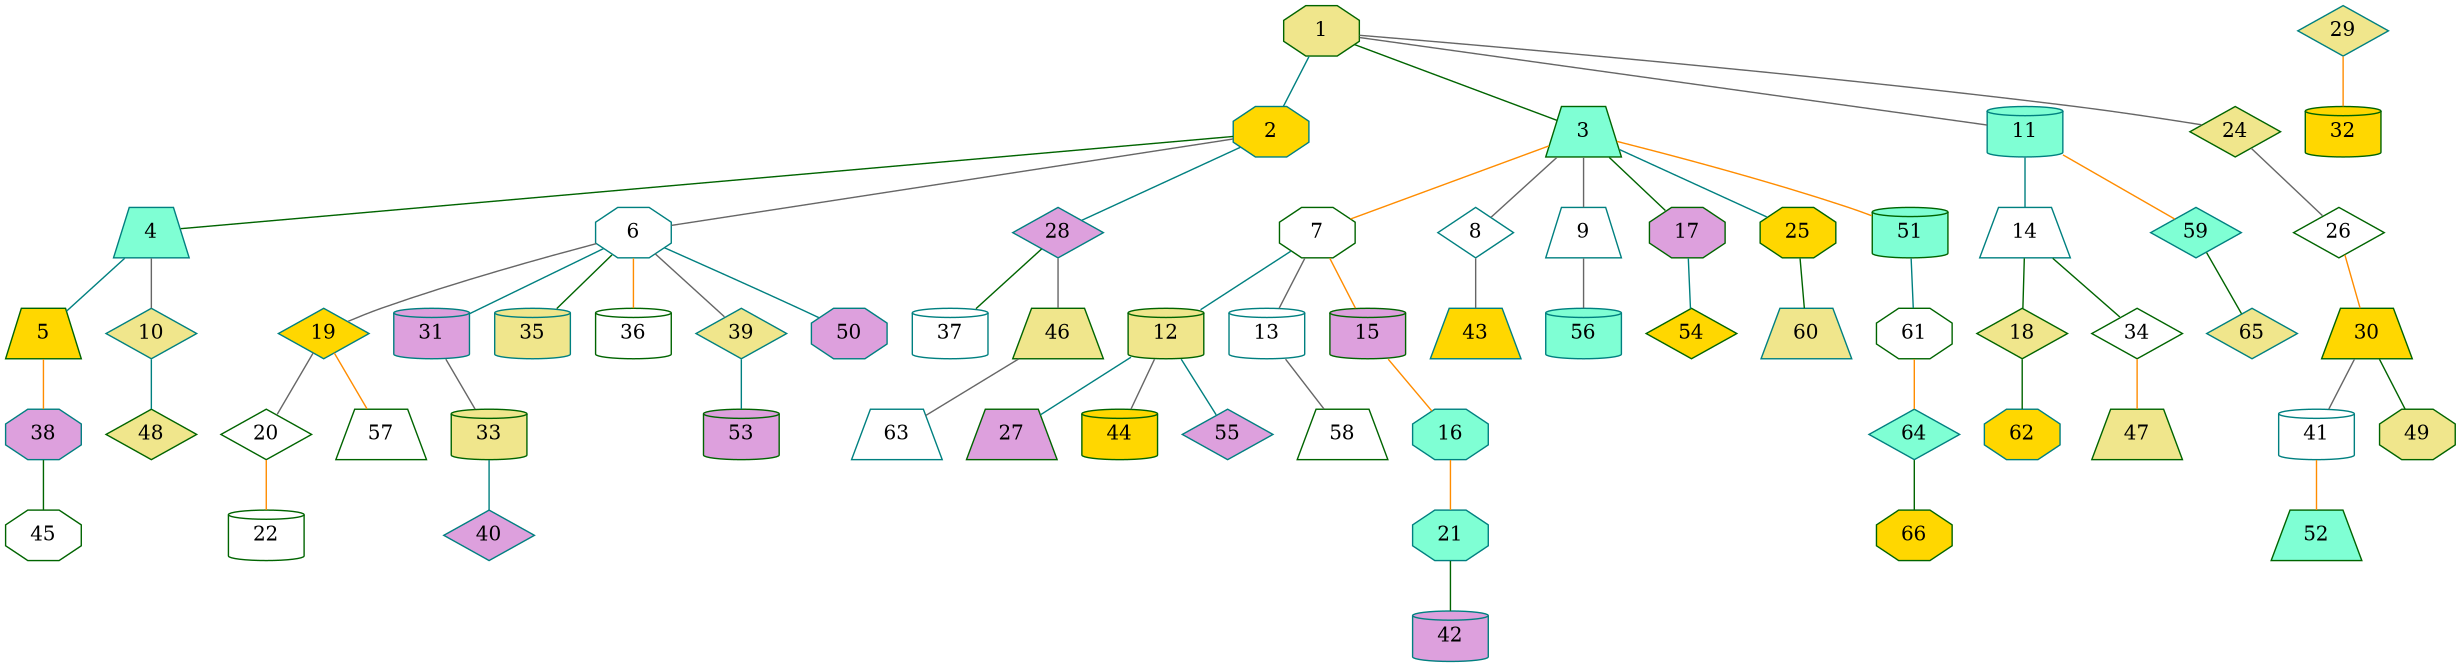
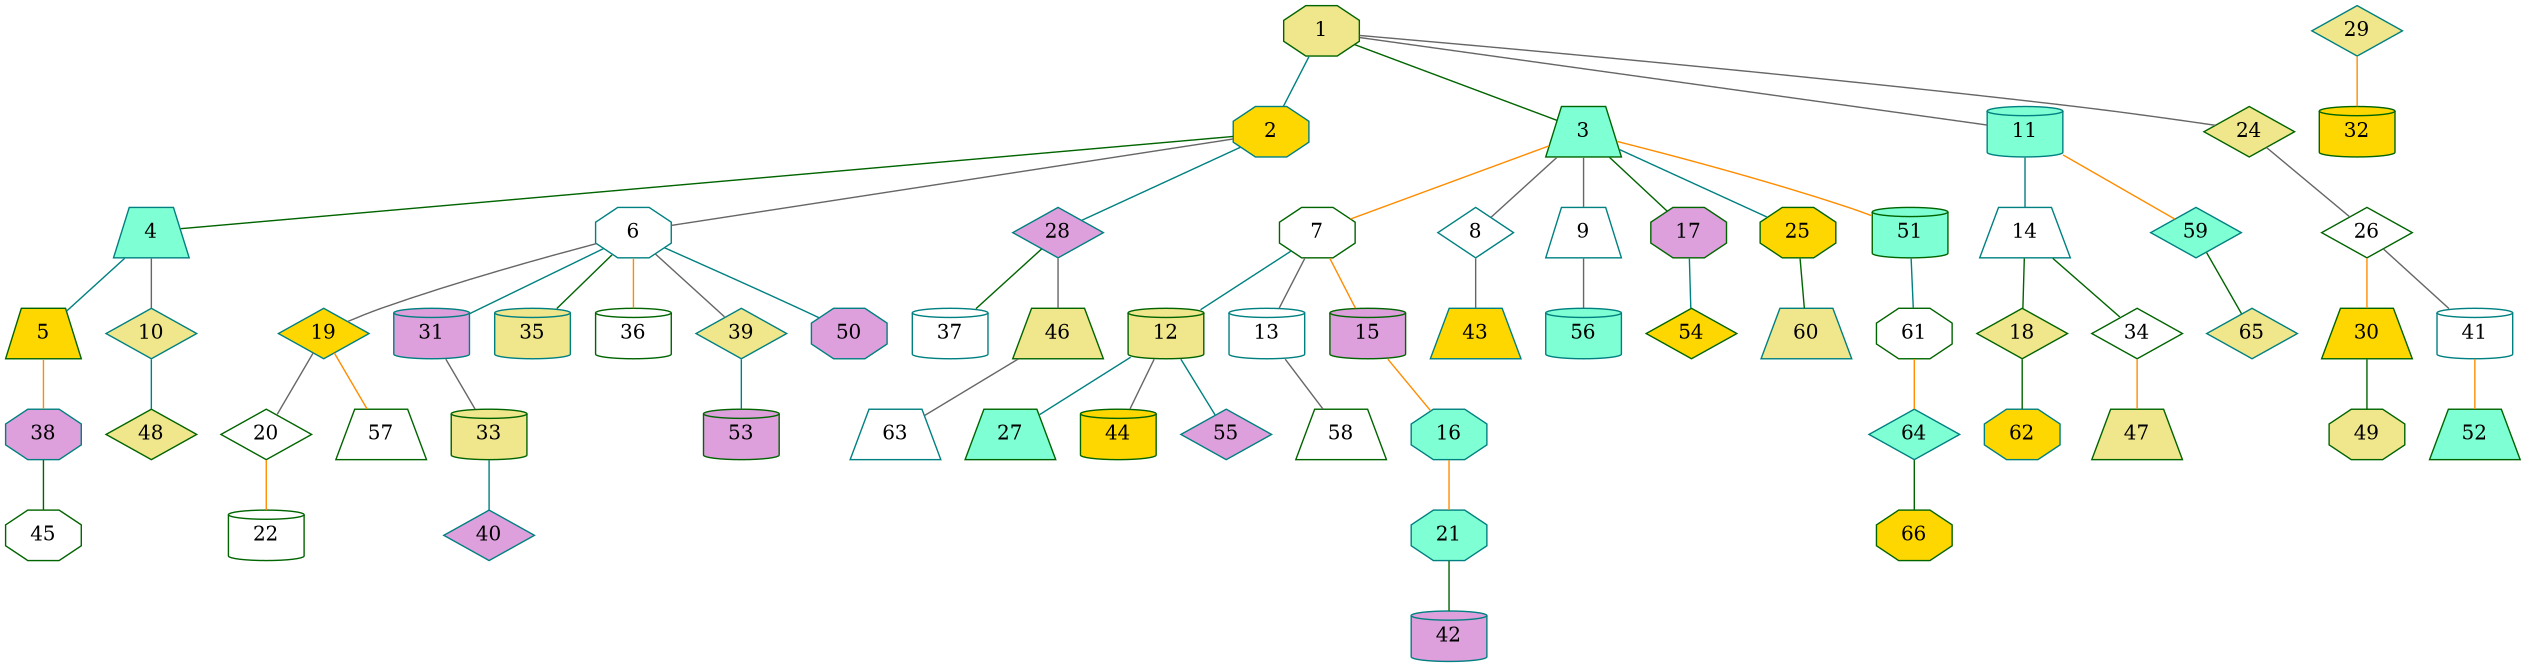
(2342, 384) -> (2416, 279)
(1012, 434) -> (1010, 434)
